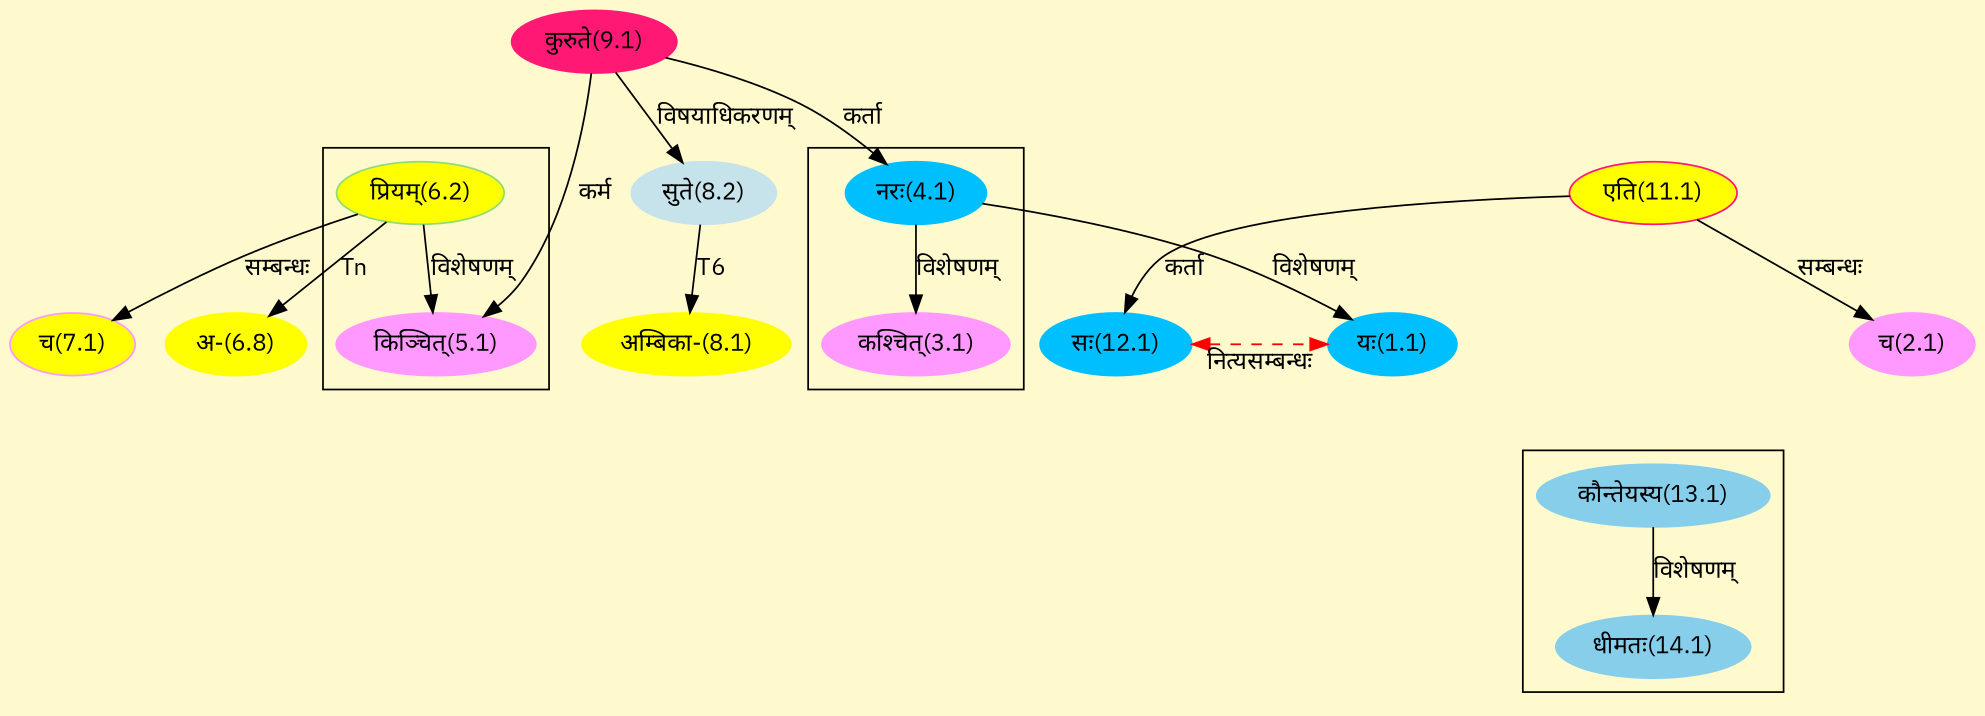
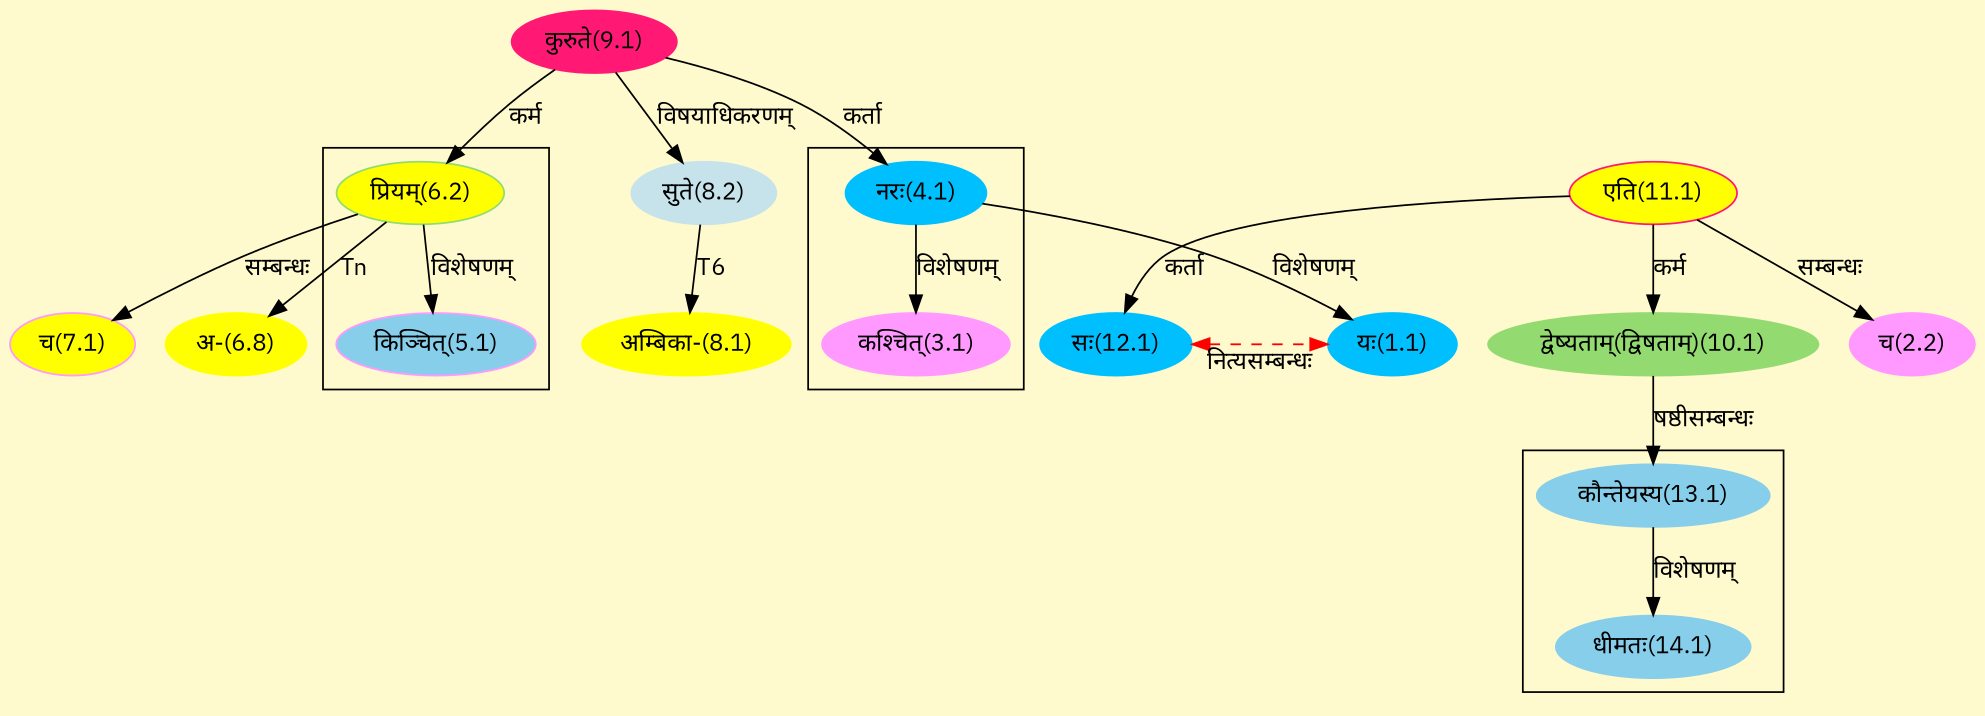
(563, 198) -> (505, 107)
(436, 344) -> (436, 344)
none -> (1653, 344)
(1912, 344) -> (1912, 344)
